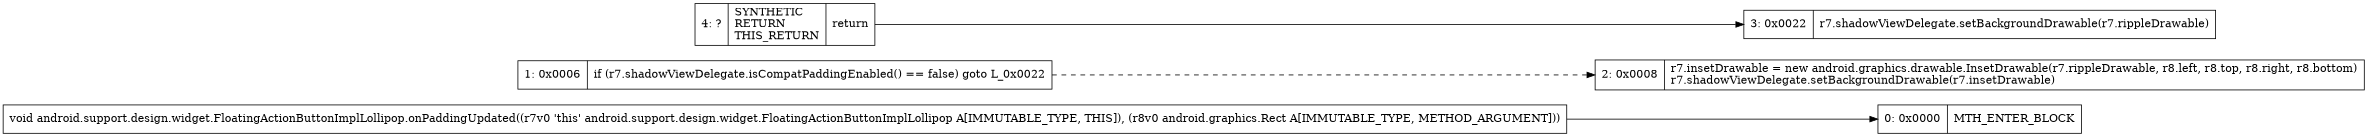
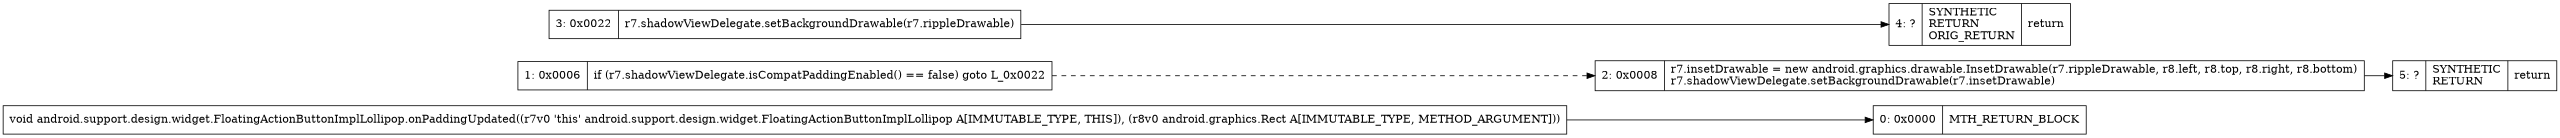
(1305, 24) -> (1451, 24)
(777, 36) -> (1972, 36)
none -> (2475, 76)
(2014, 119) -> (2014, 120)
